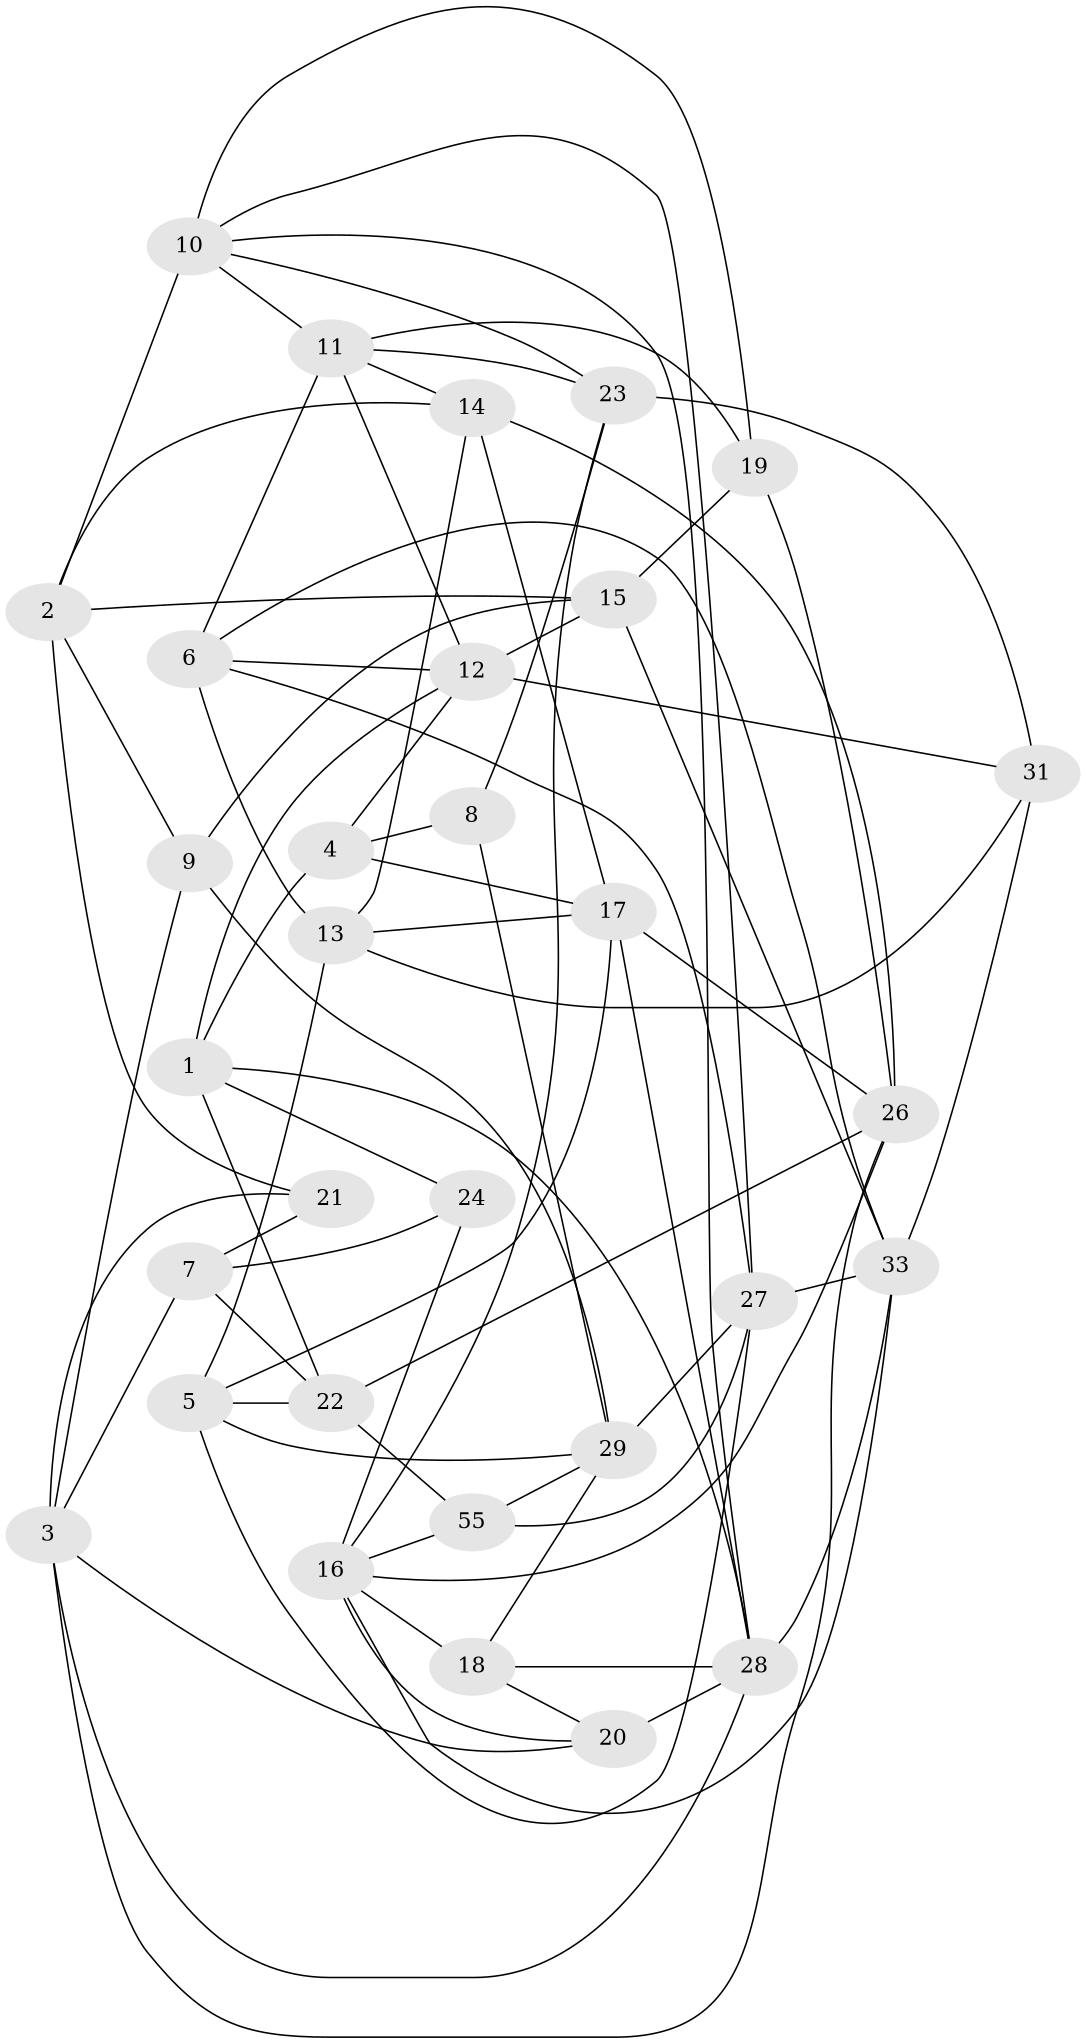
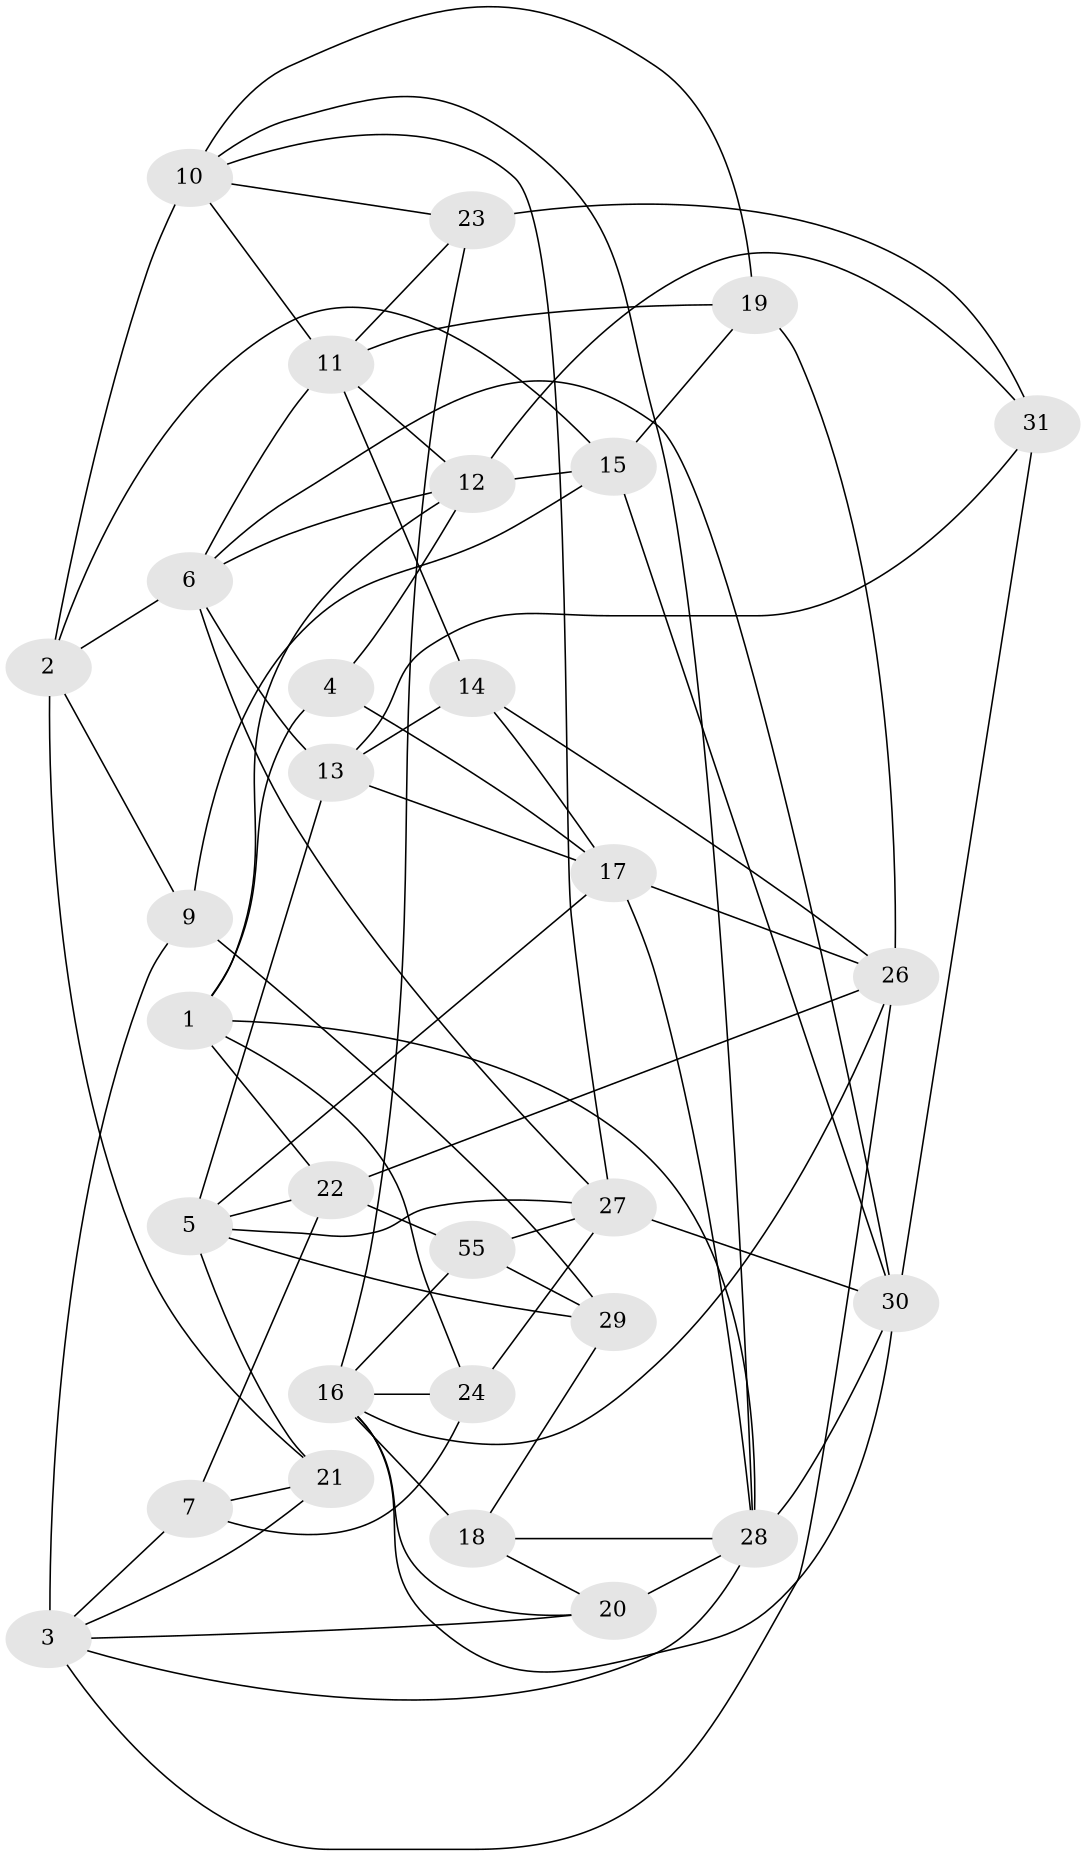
(209, 429) -> (120, 624)
(472, 816) -> none
(896, 1267) -> (896, 1303)
none -> (245, 1359)
(684, 1376) -> (543, 1301)
